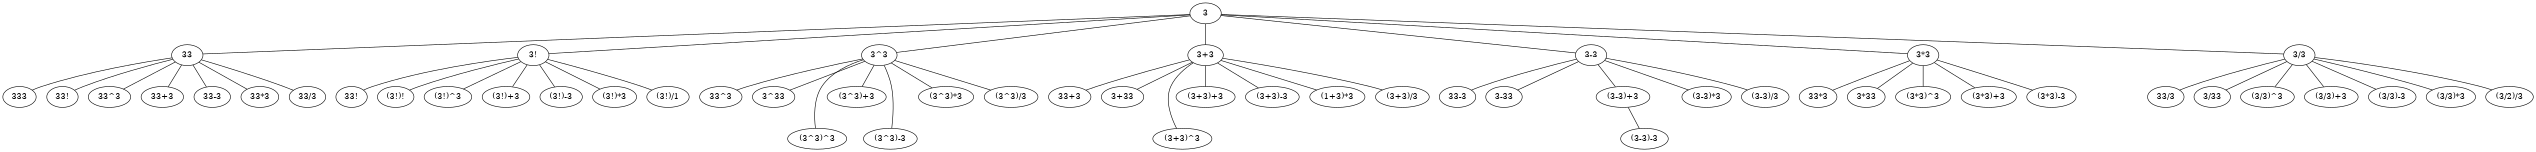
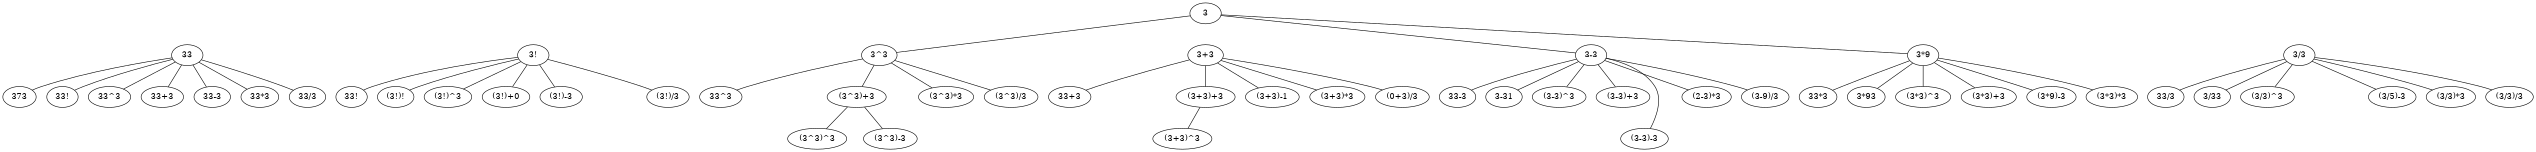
(696, 34) -> none
(869, 34) -> none
(1206, 34) -> none
(1752, 34) -> none
(1923, 55) -> (1923, 55)
(824, 84) -> (837, 118)
(1169, 92) -> (1194, 118)
(893, 96) -> (874, 118)
(20, 97) -> (20, 97)
(506, 97) -> (506, 97)
(615, 97) -> none
(668, 97) -> (668, 97)
(774, 97) -> none
(1123, 97) -> none
(1272, 97) -> (1272, 97)
(1337, 97) -> (1337, 97)
(1402, 97) -> (1402, 97)
(1504, 97) -> (1504, 97)
none -> (1559, 97)
(1707, 97) -> (1707, 97)
(1765, 97) -> (1765, 97)
(1866, 97) -> (1866, 97)
(2051, 97) -> (2051, 97)
none -> (2112, 97)
(2331, 97) -> none
(2392, 97) -> (2392, 97)
(2510, 97) -> (2510, 97)
(1634, 118) -> (1651, 81)
